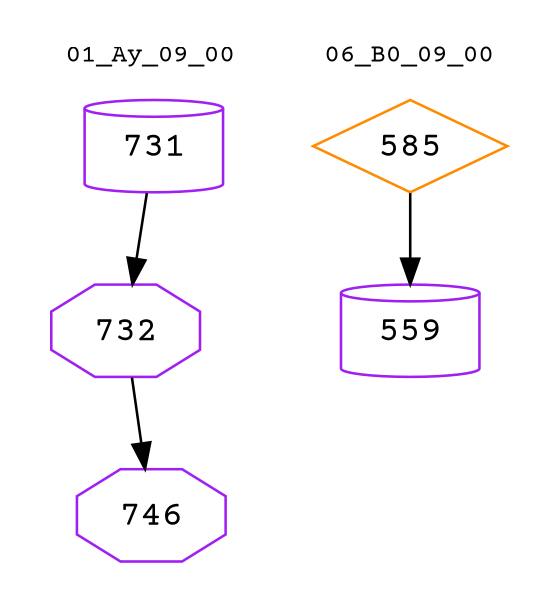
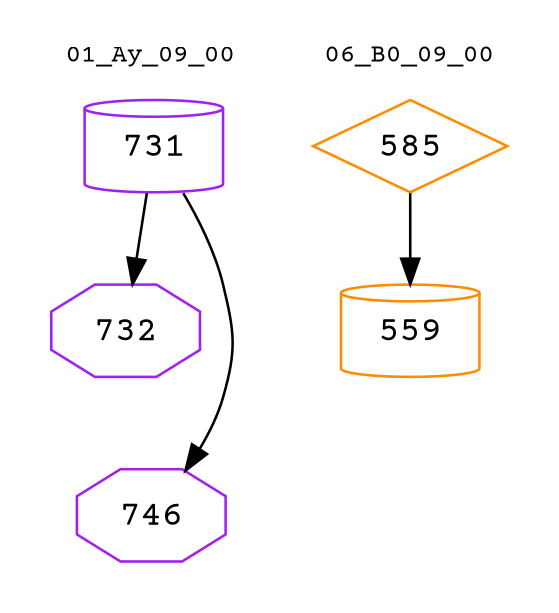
(410, 331) -> (410, 331)
(137, 410) -> (230, 319)
